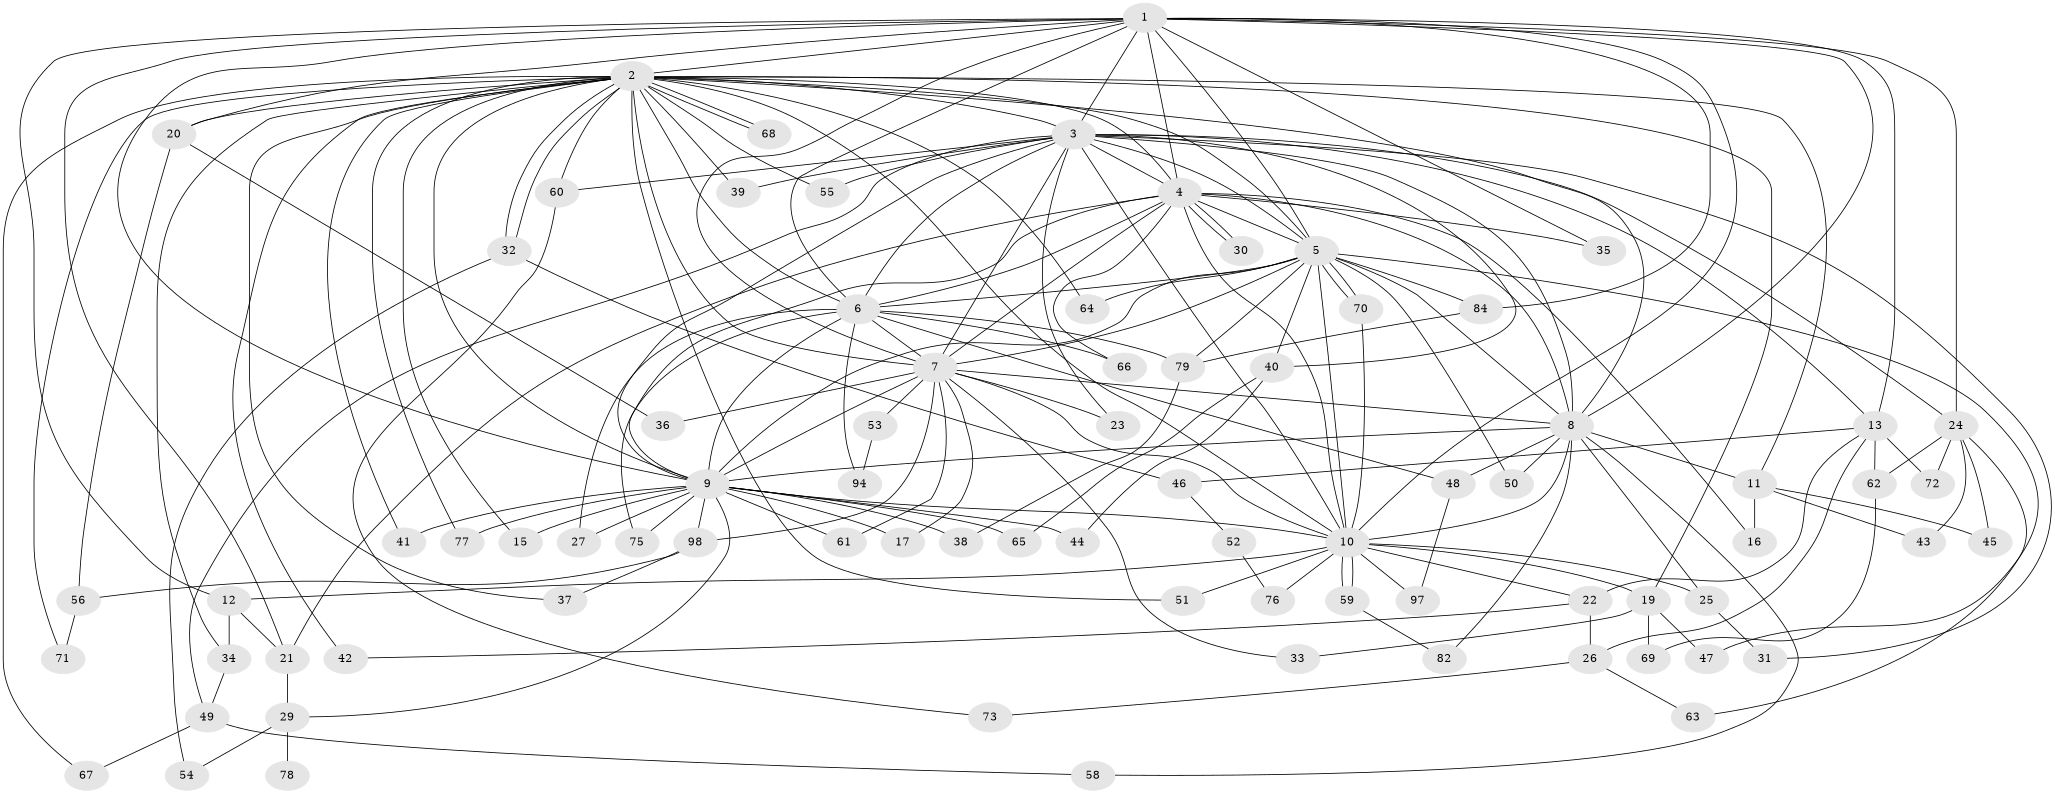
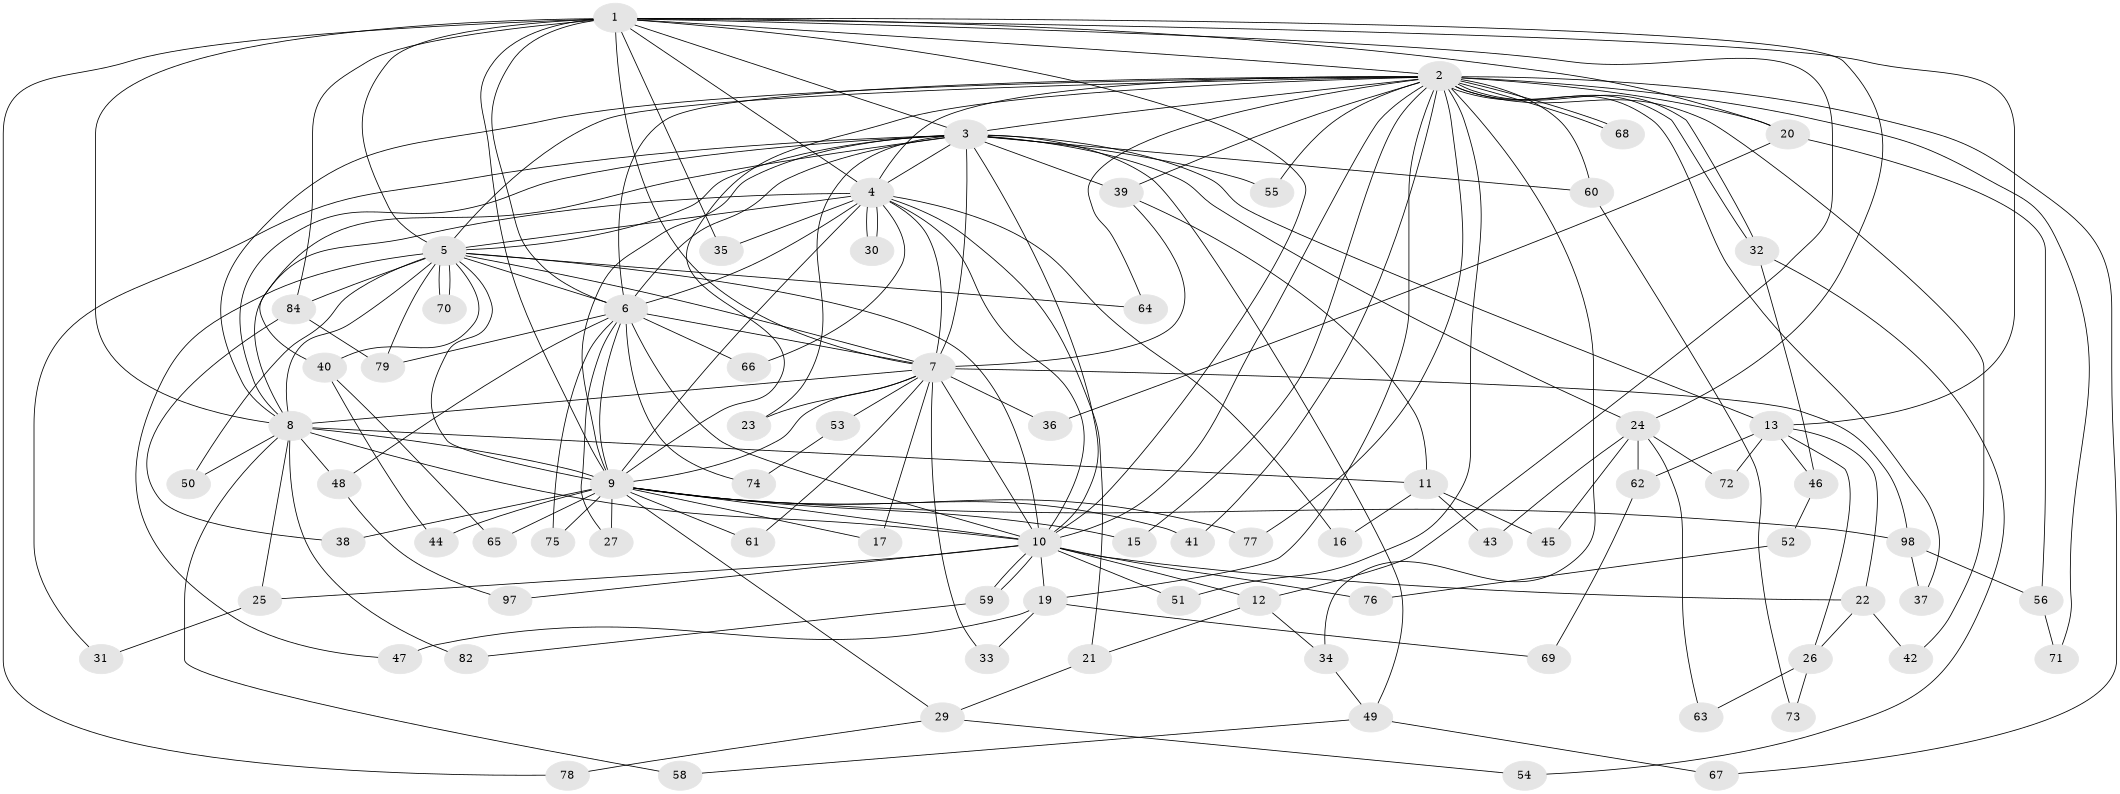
(291, 46) -> (3, 372)
(1406, 86) -> (1316, 305)
(706, 299) -> (1127, 347)
(1364, 426) -> (798, 470)
(1092, 470) -> (148, 467)
(860, 484) -> (754, 484)
